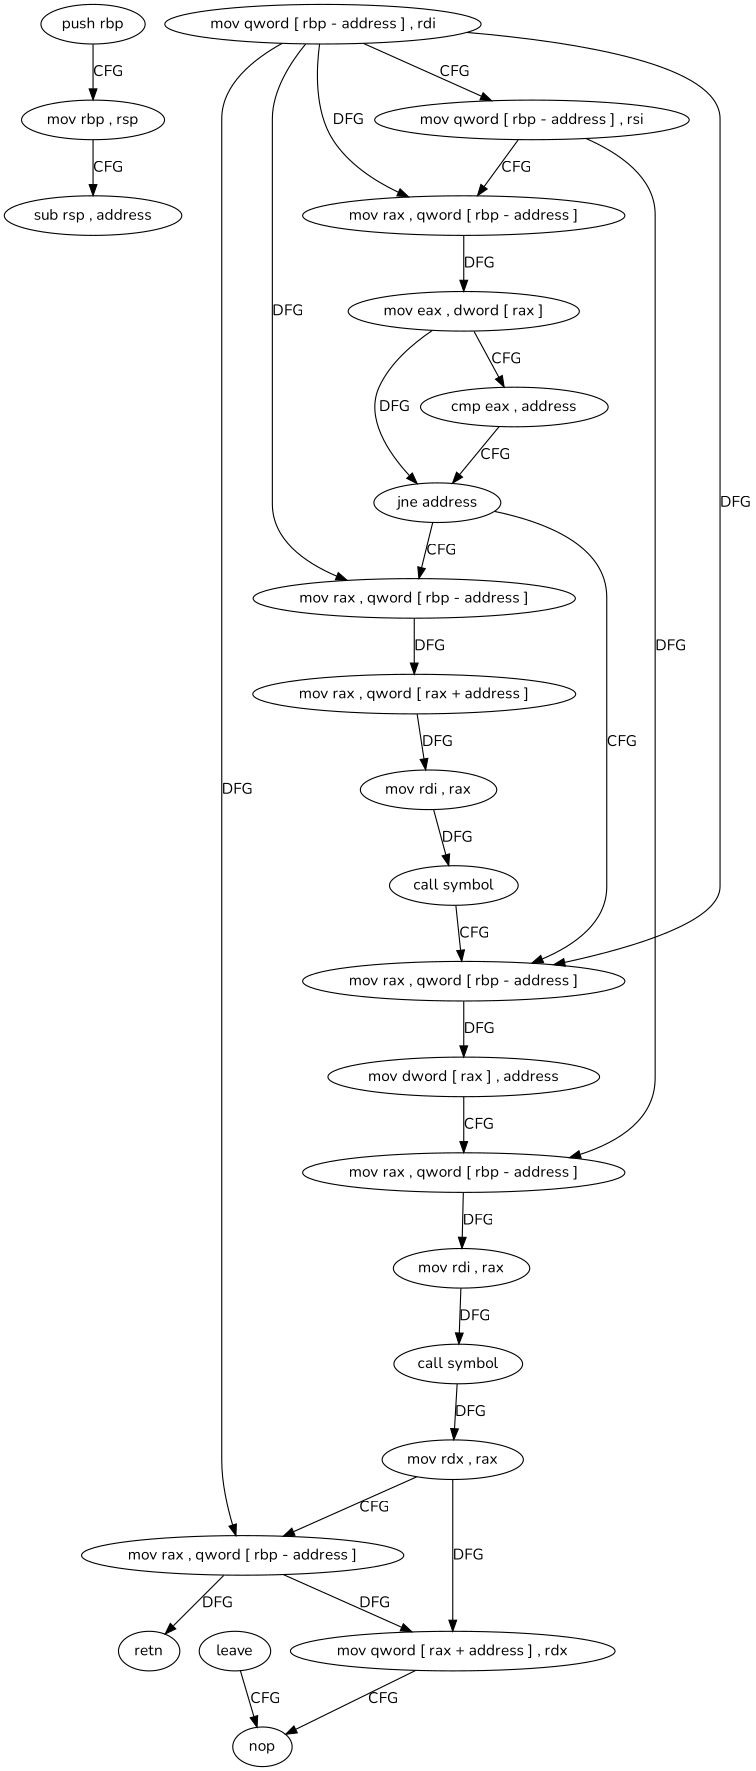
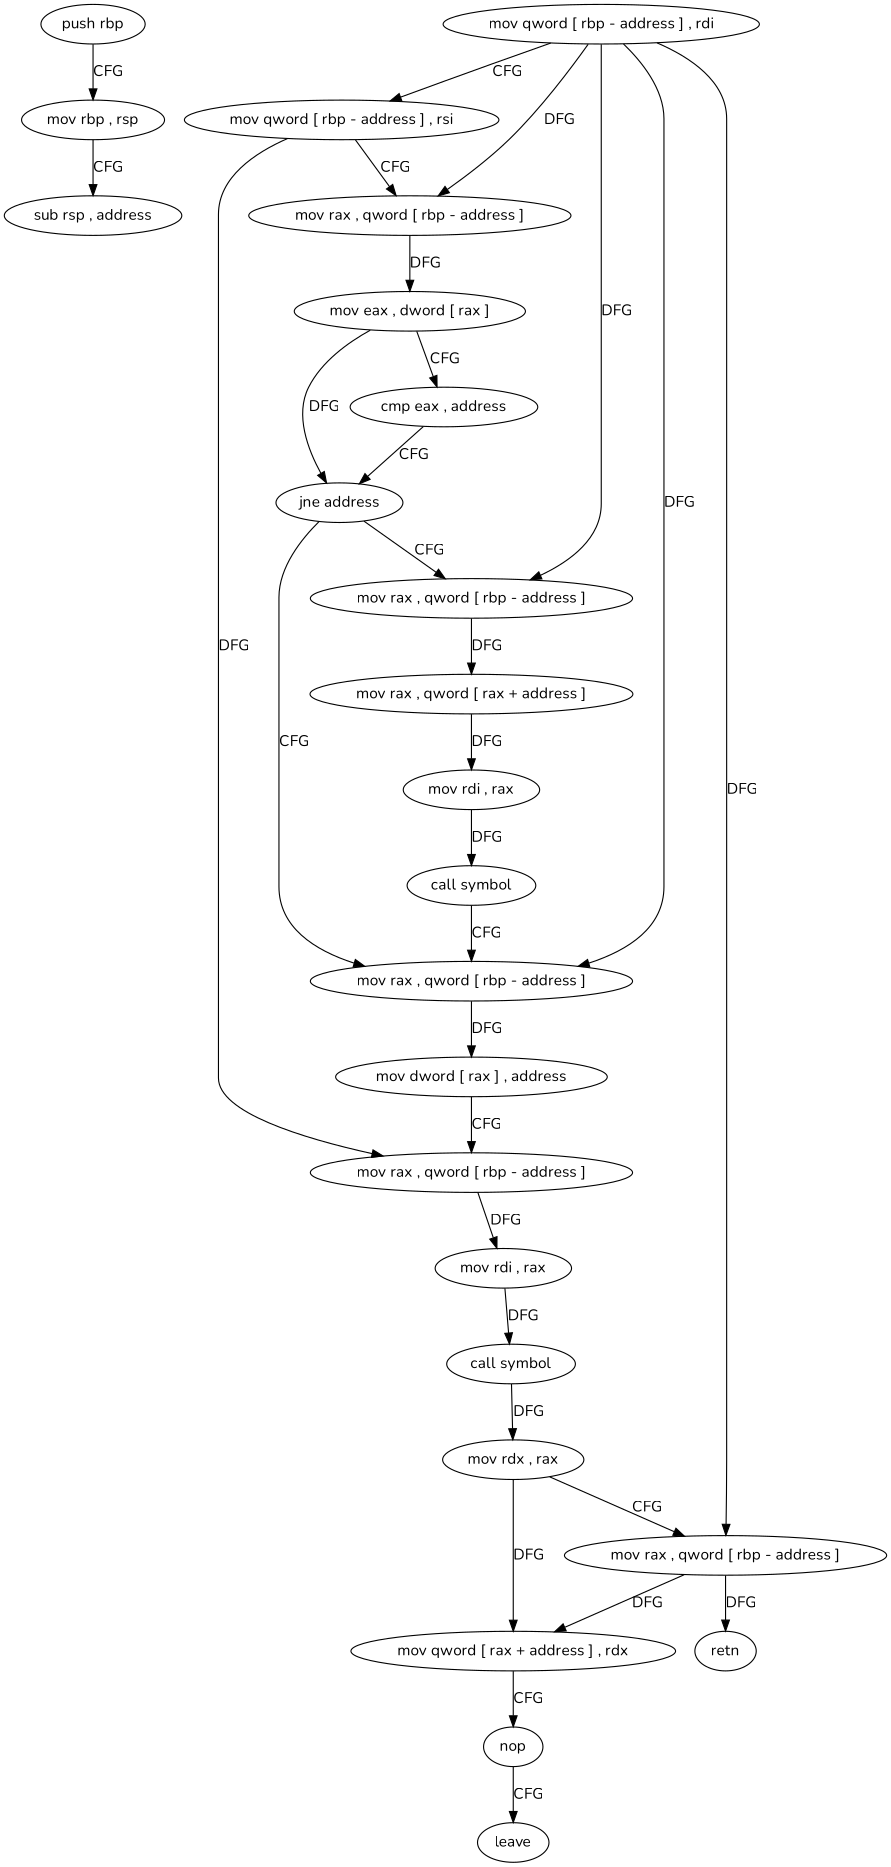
(247, 1694) -> (513, 1789)
